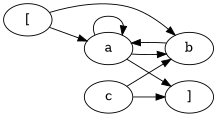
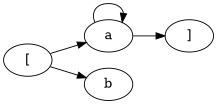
(153, 43) -> none
(144, 55) -> none
(109, 97) -> none
